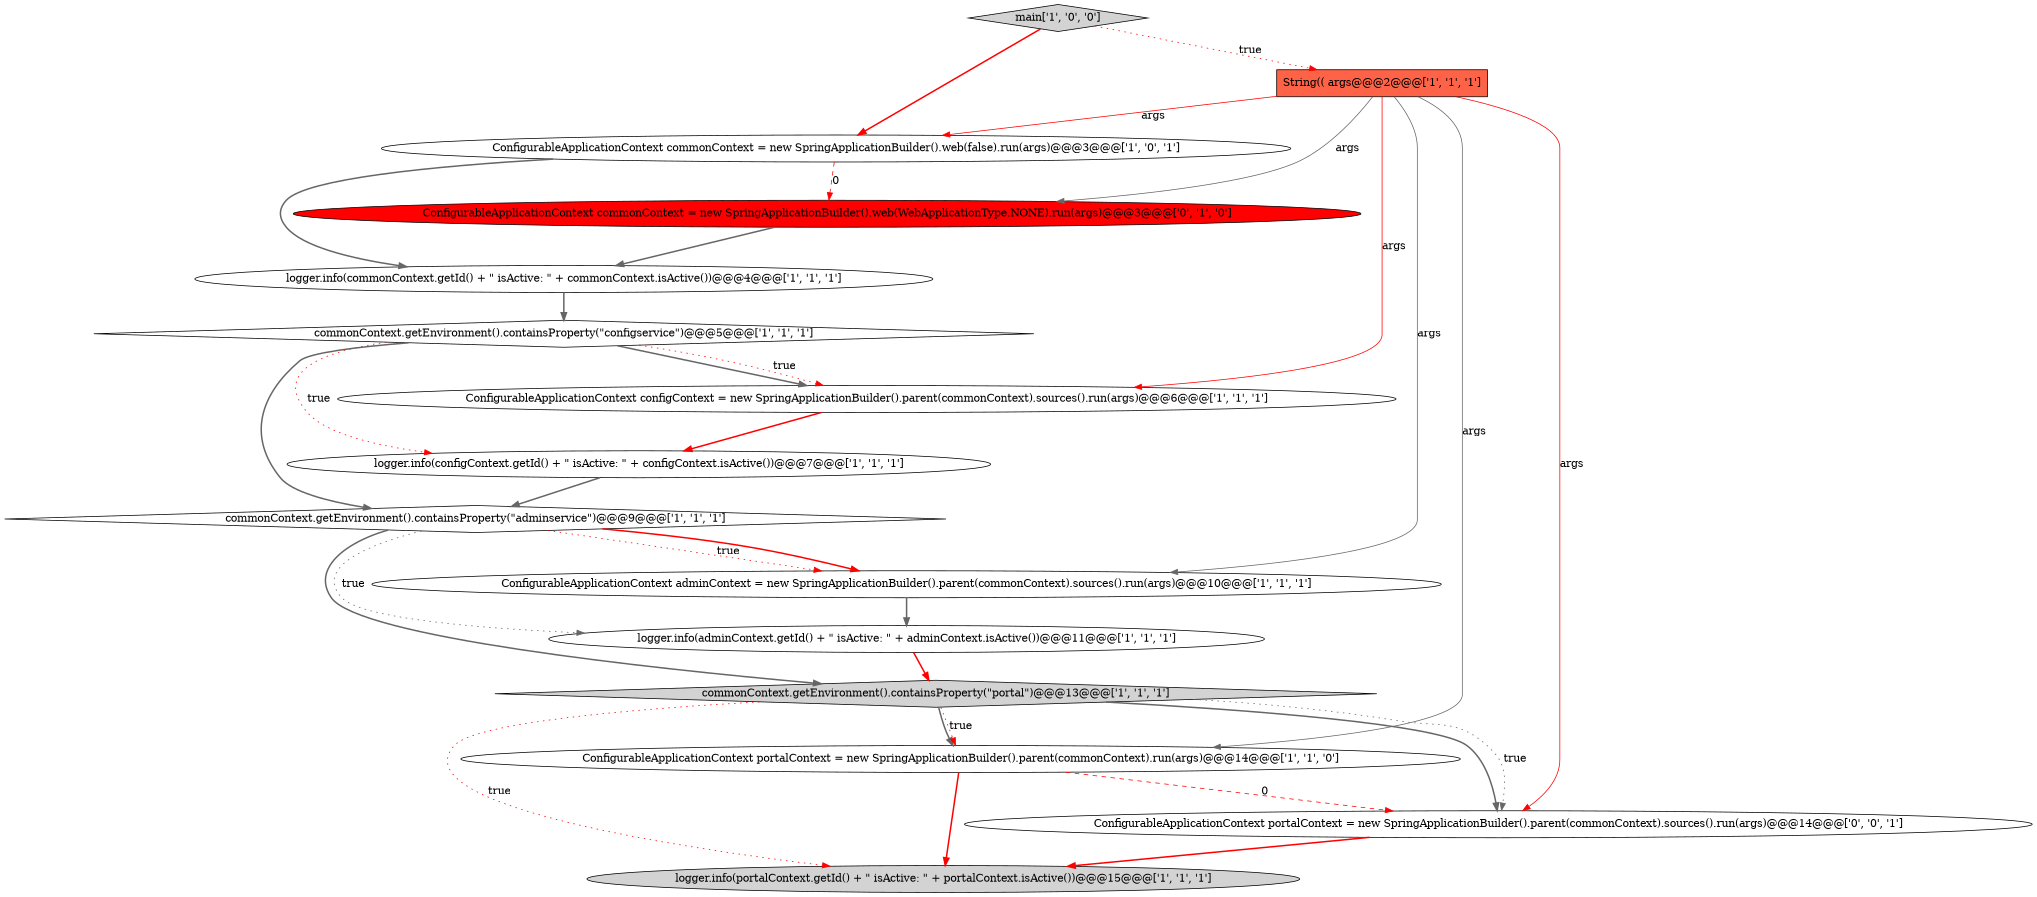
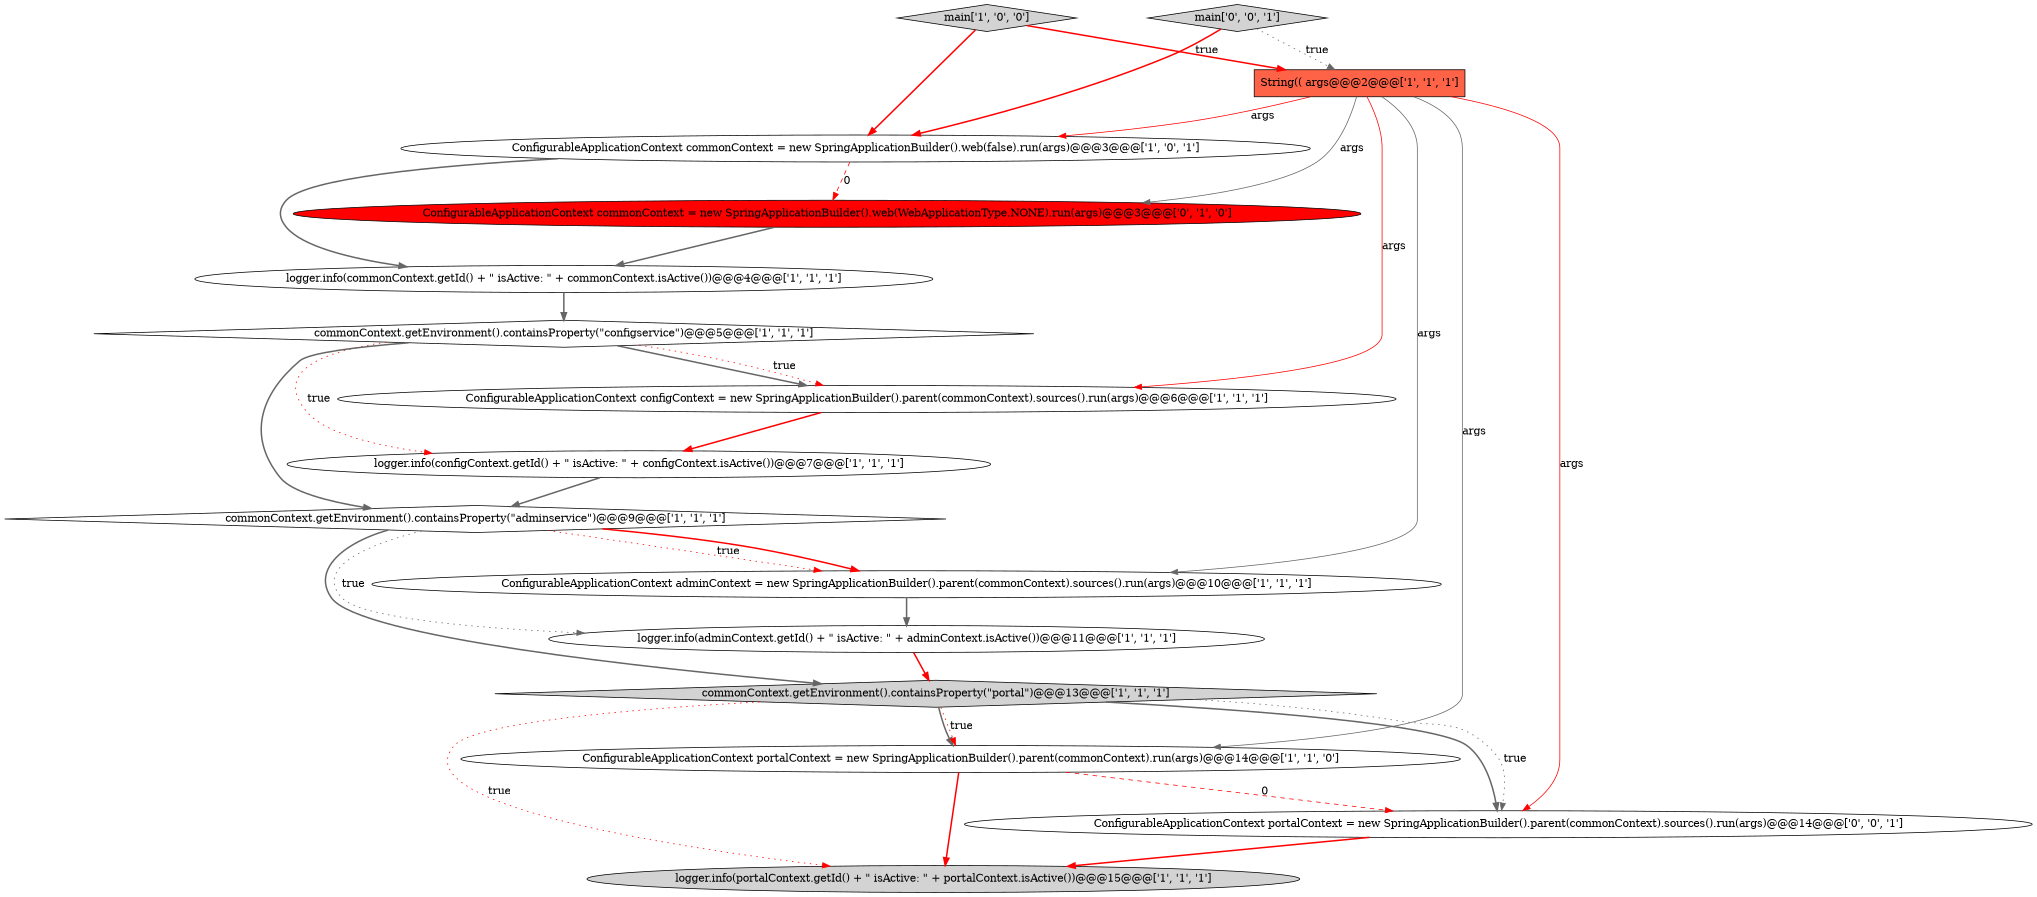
none -> (1237, 18)
(1202, 47) -> (1152, 47)
